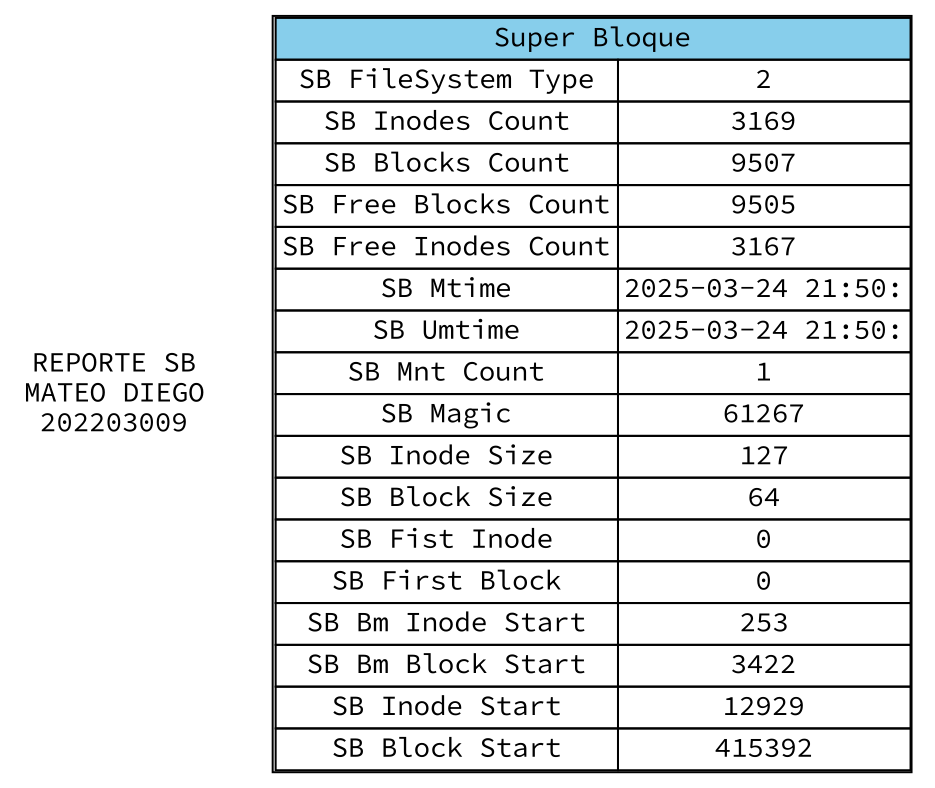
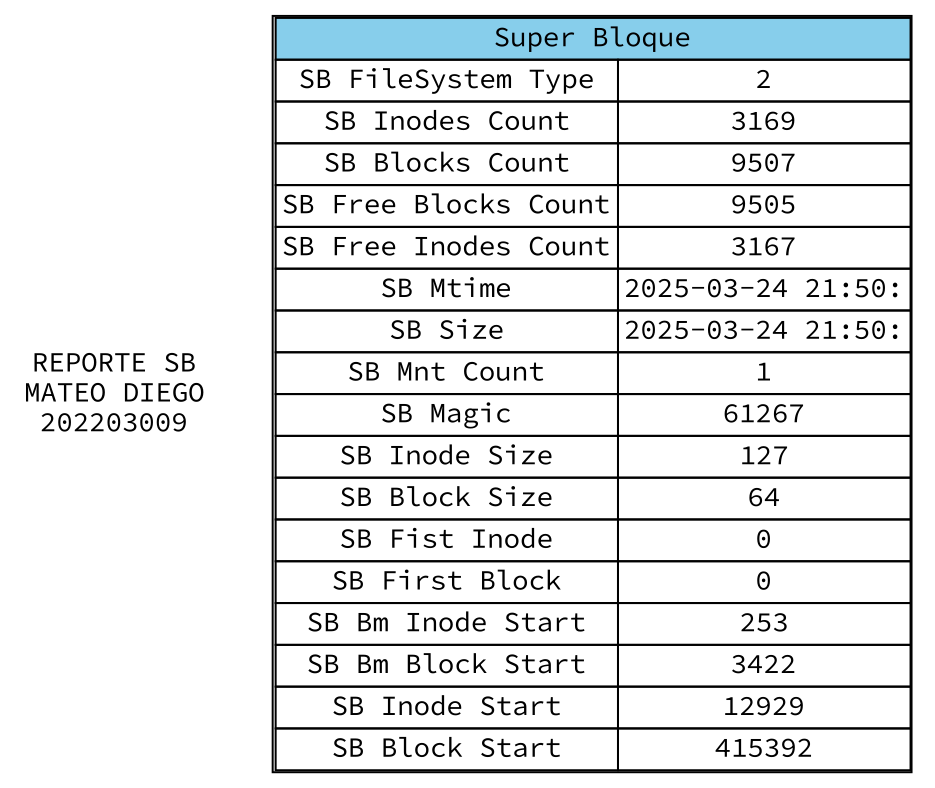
(447, 330) -> (447, 330)
